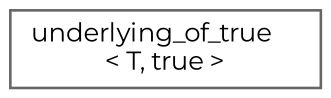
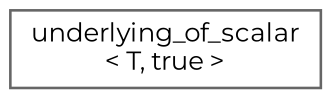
(166, 49) -> (166, 49)
